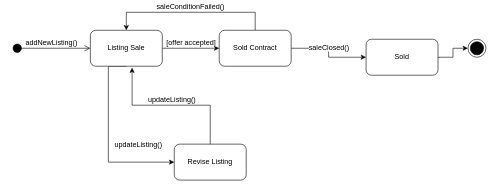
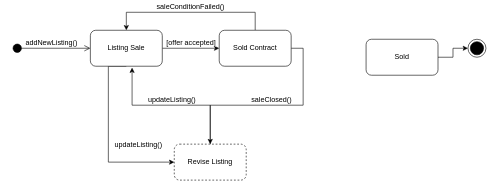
(323, 48) -> (287, 105)
(210, 162) -> (210, 162)
